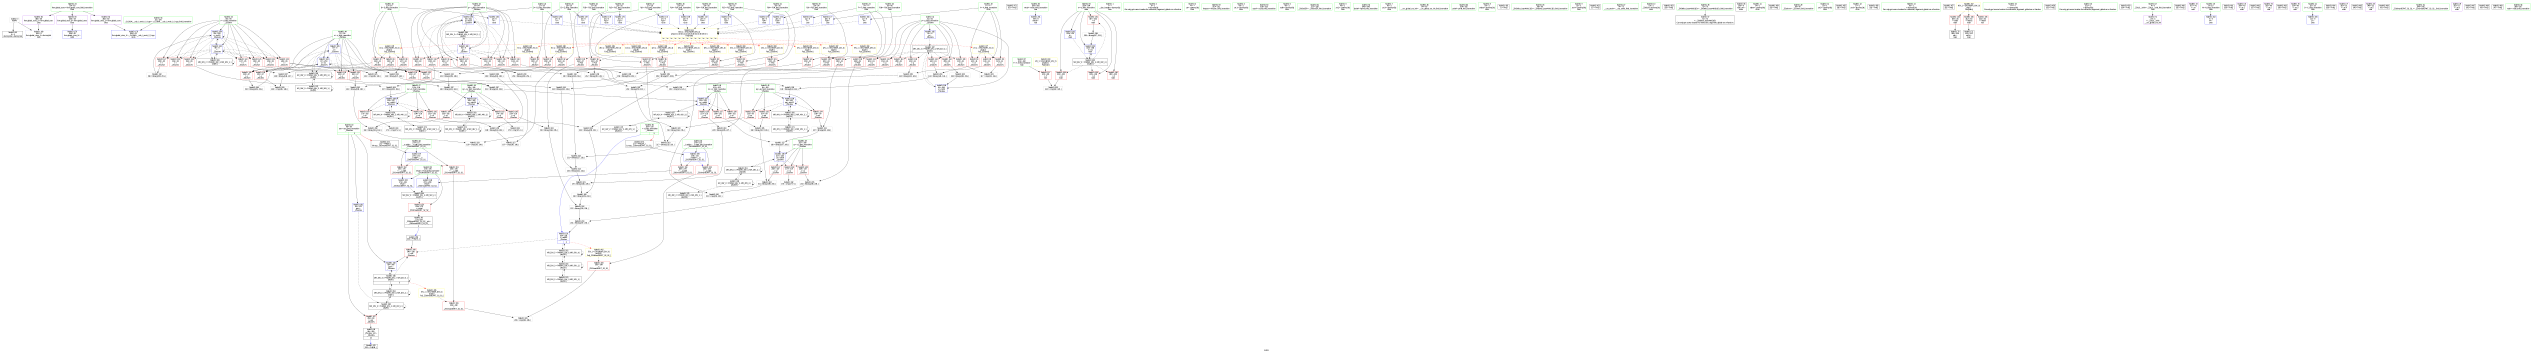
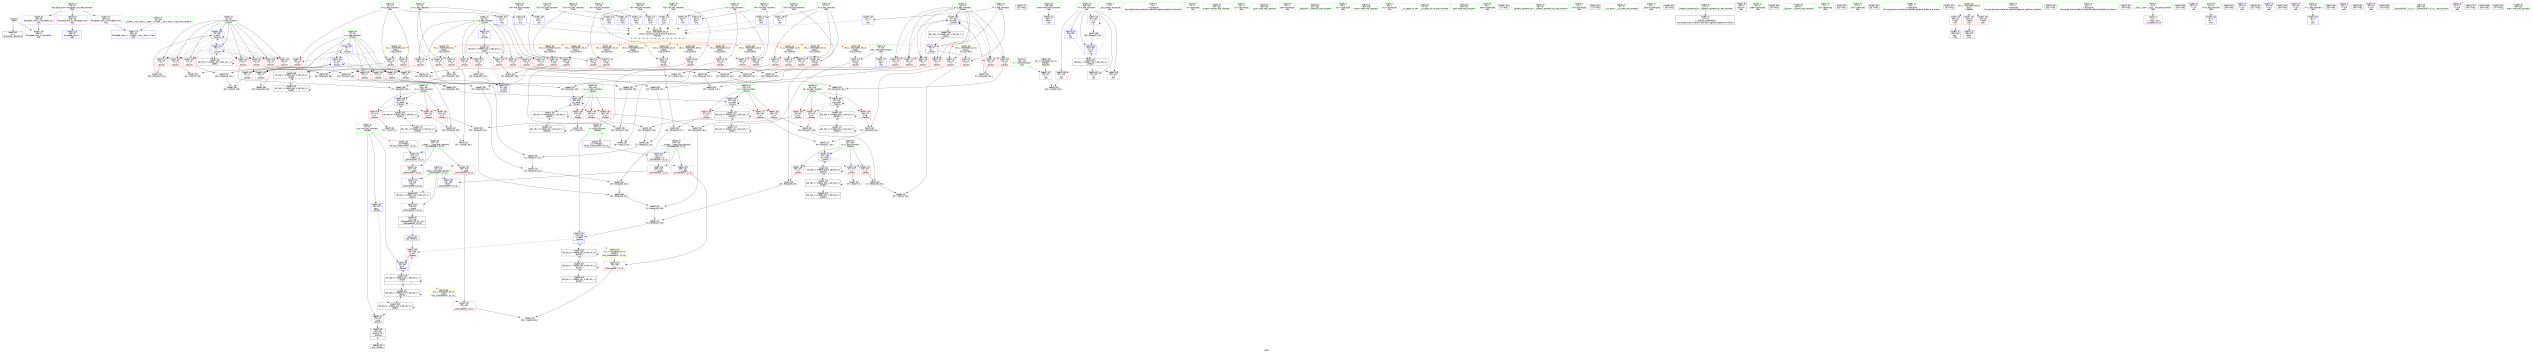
(636, 30) -> (673, 20)
(425, 69) -> (350, 70)
